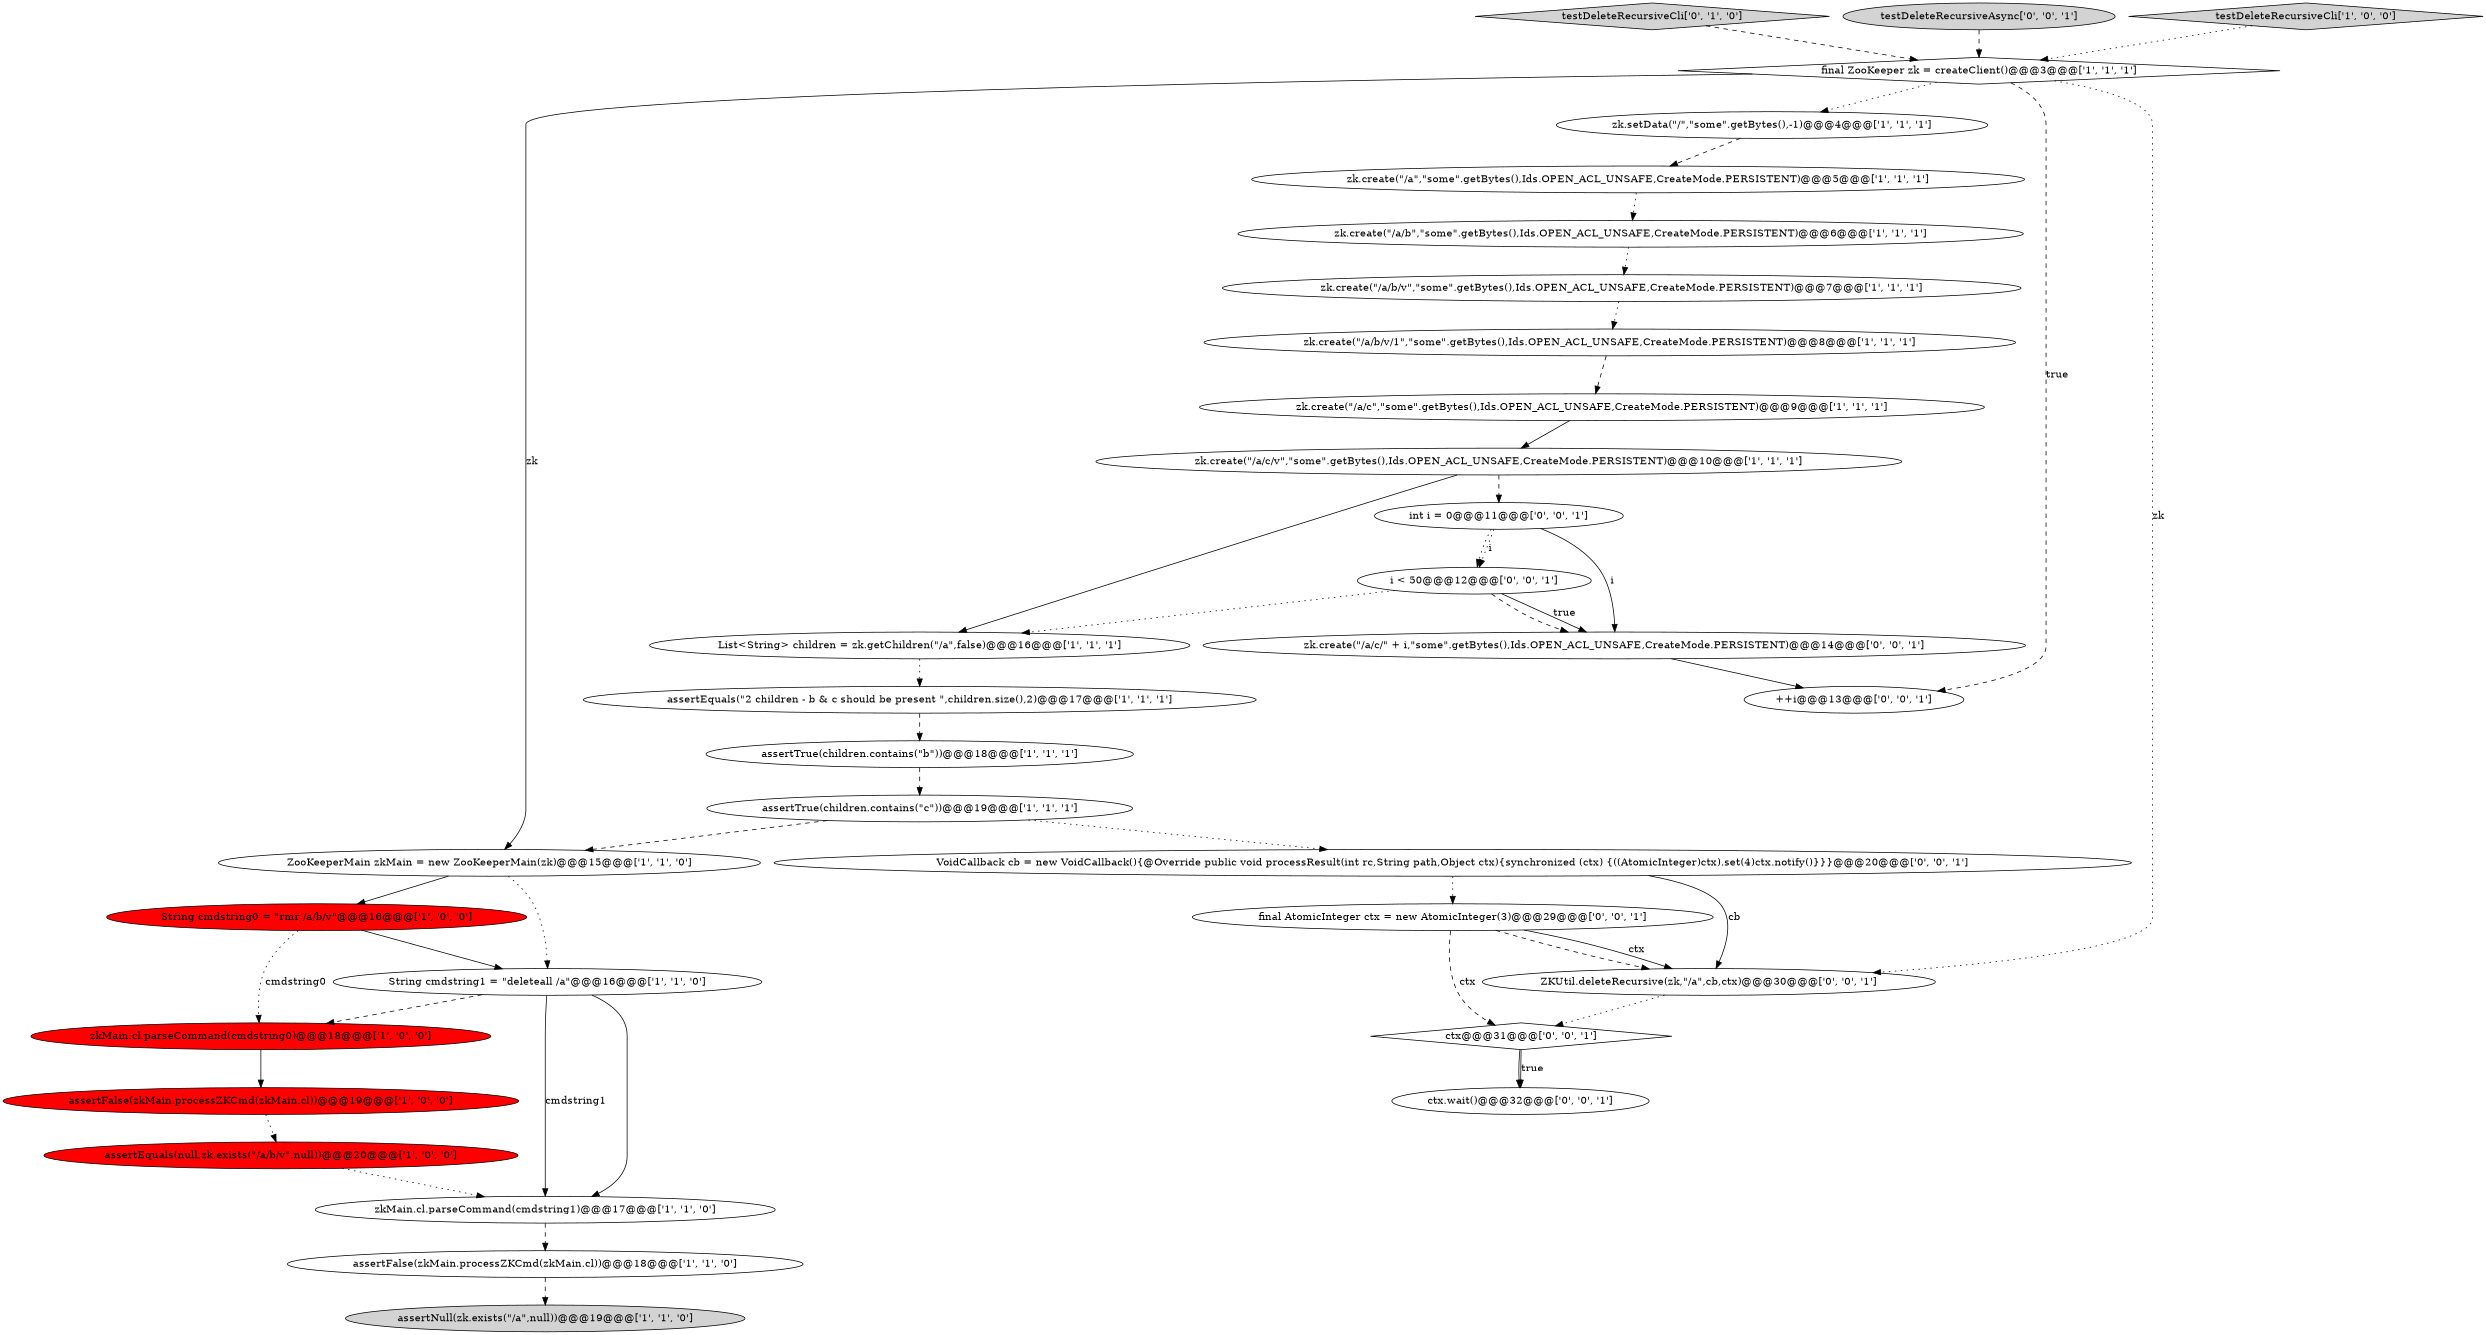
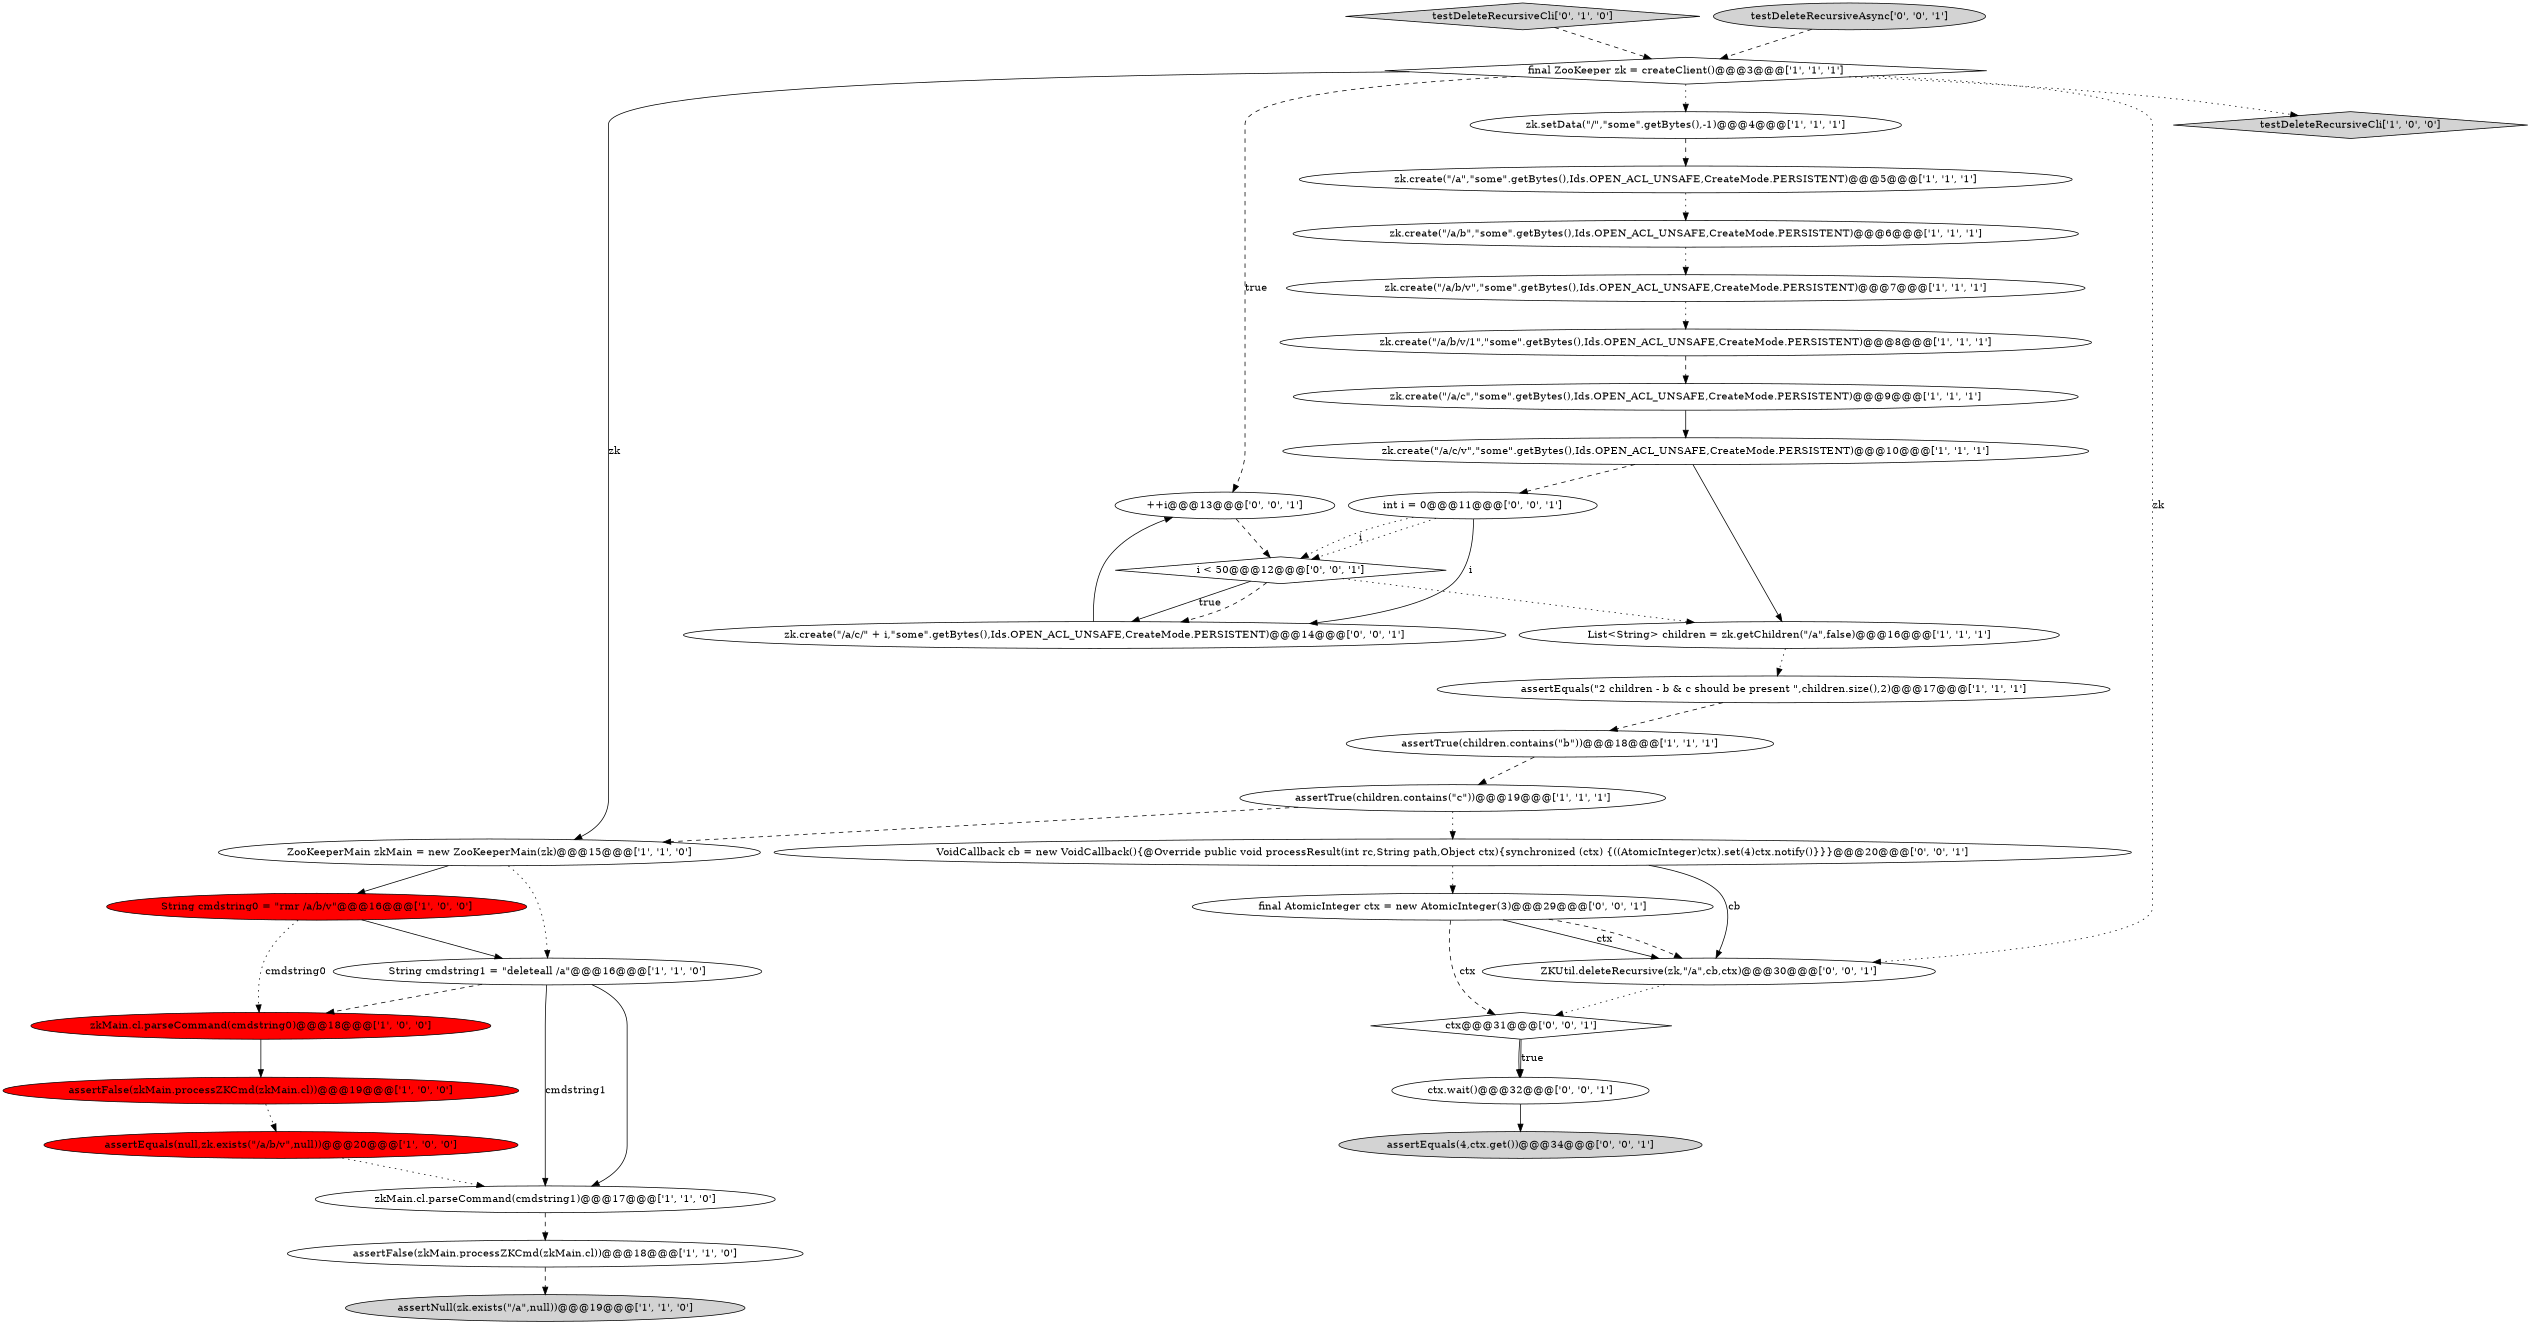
(2150, 42) -> (2093, 91)
none -> (1251, 535)
(1474, 581) -> (1281, 570)
none -> (1520, 1145)
